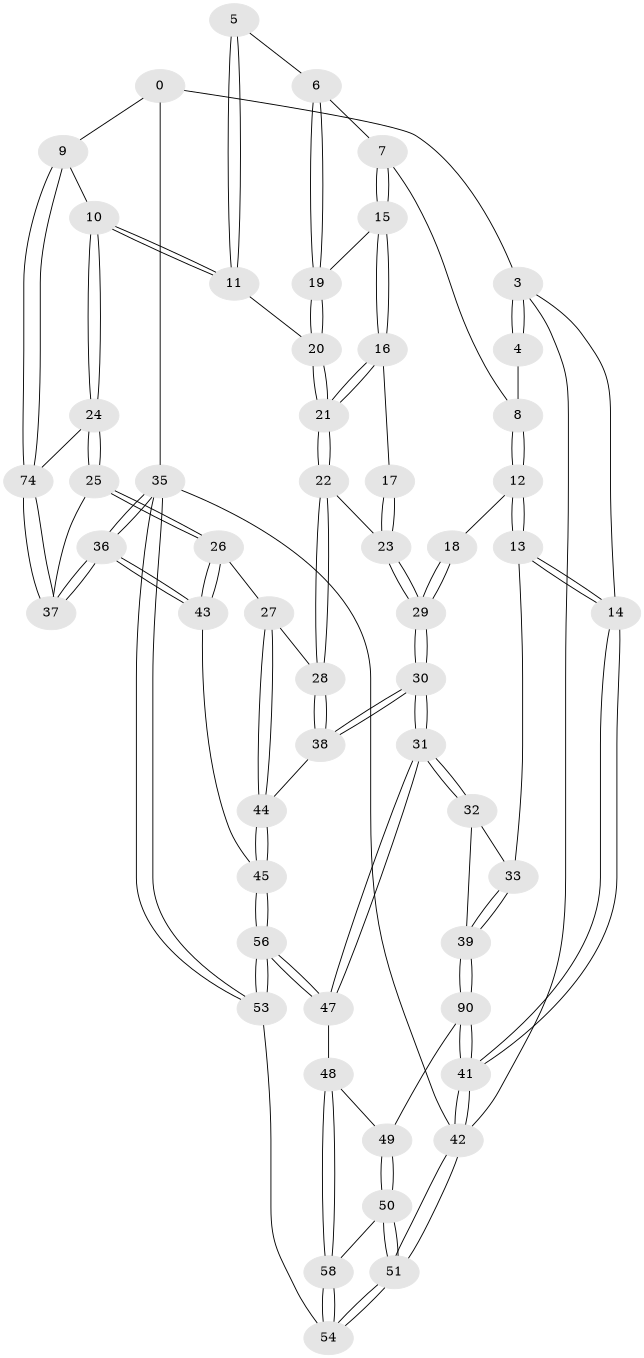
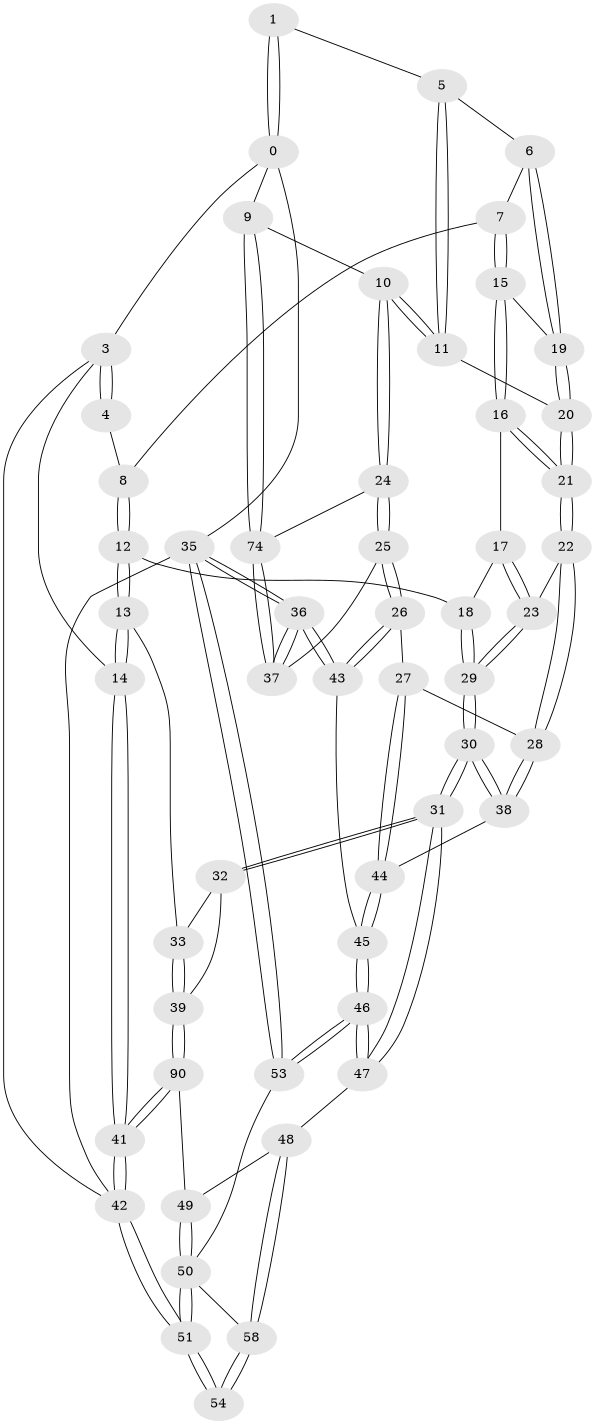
none -> (274, 20)
none -> (483, 580)
(262, 943) -> (362, 1009)
(271, 1180) -> (234, 1184)
